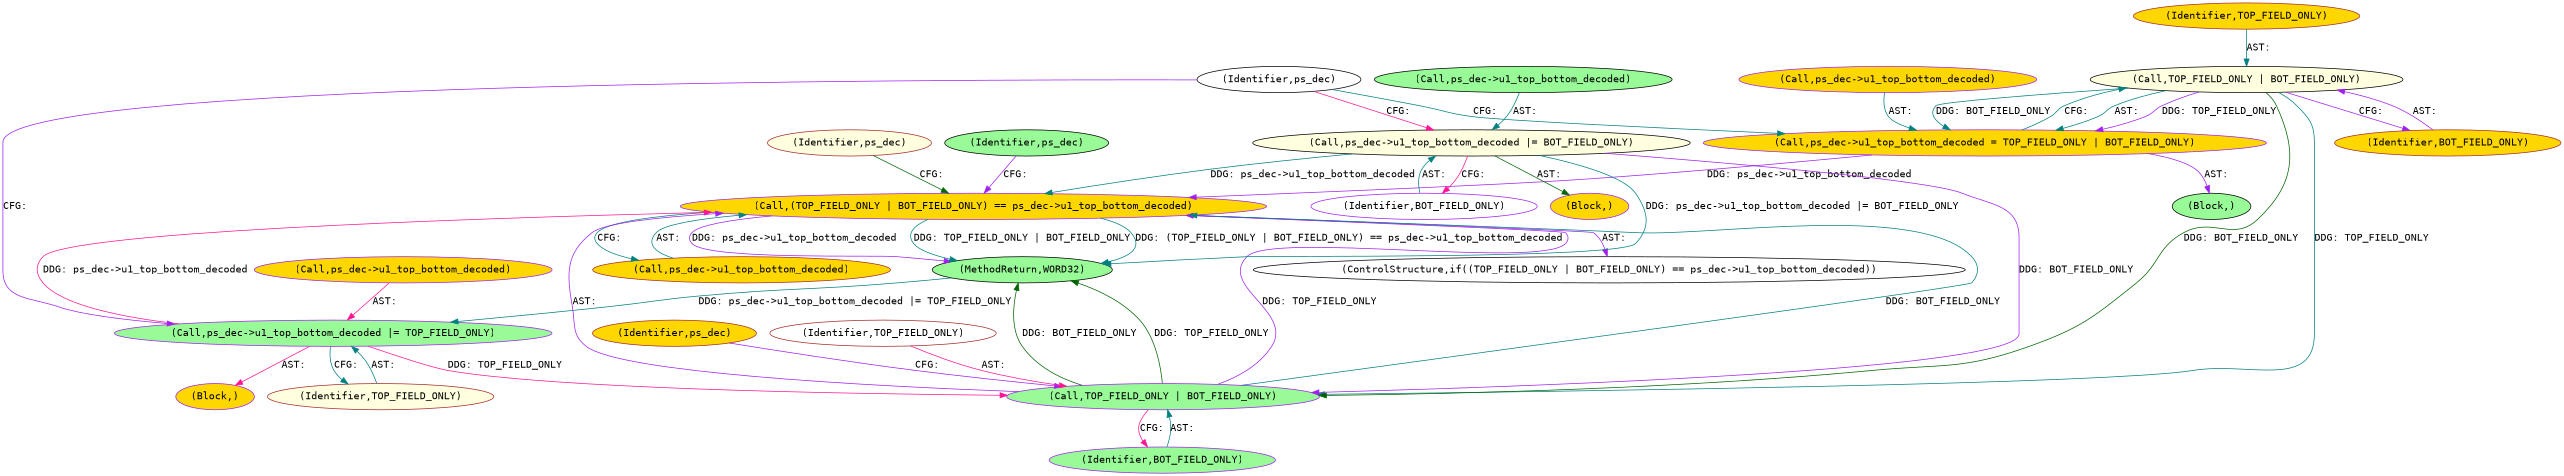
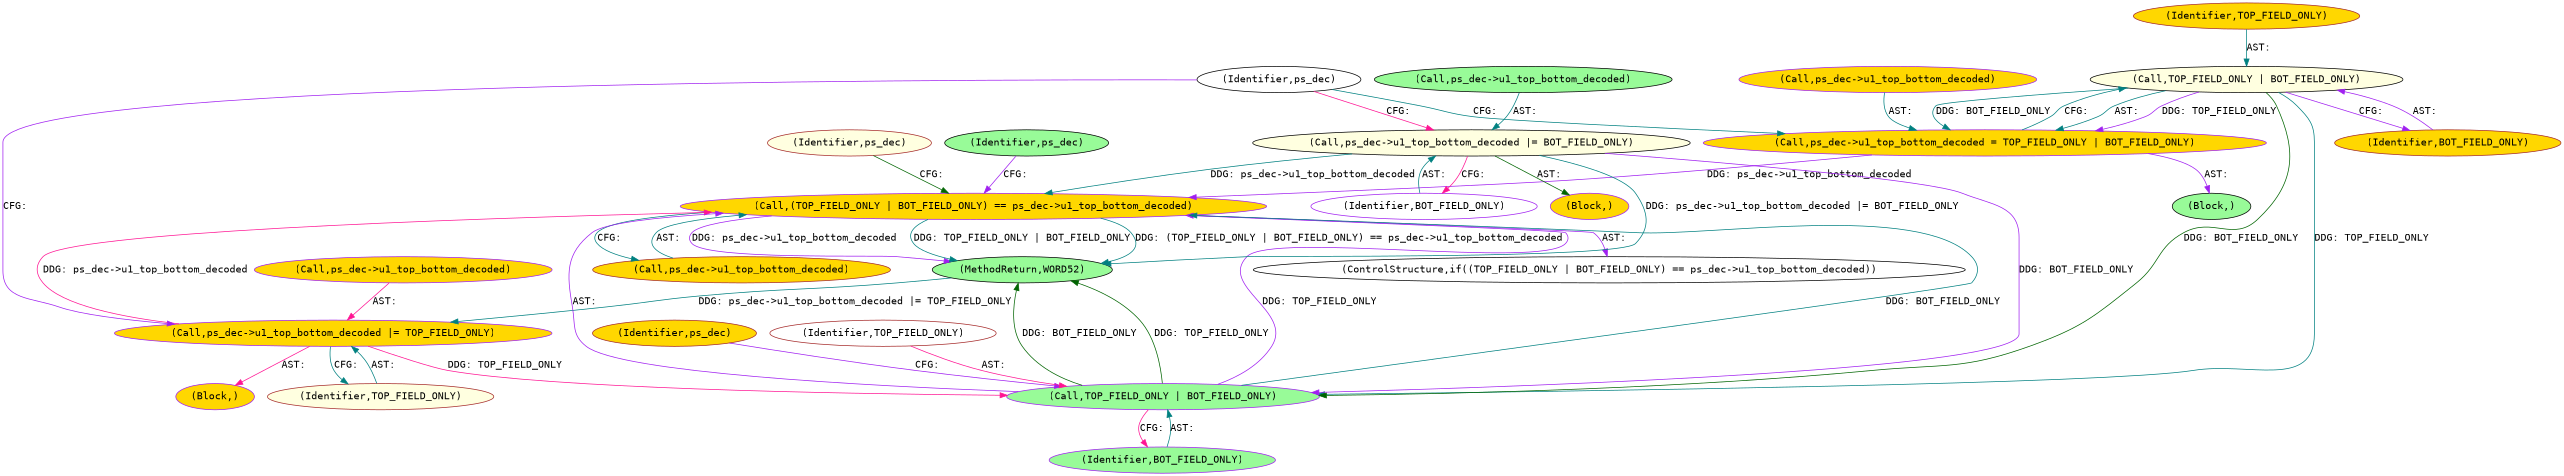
(1022, 270) -> (1022, 270)
(333, 333) -> (333, 333)
